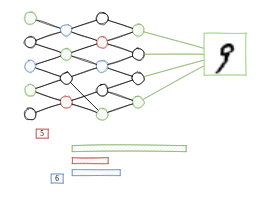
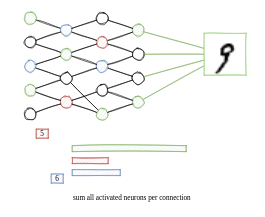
none -> (132, 198)
